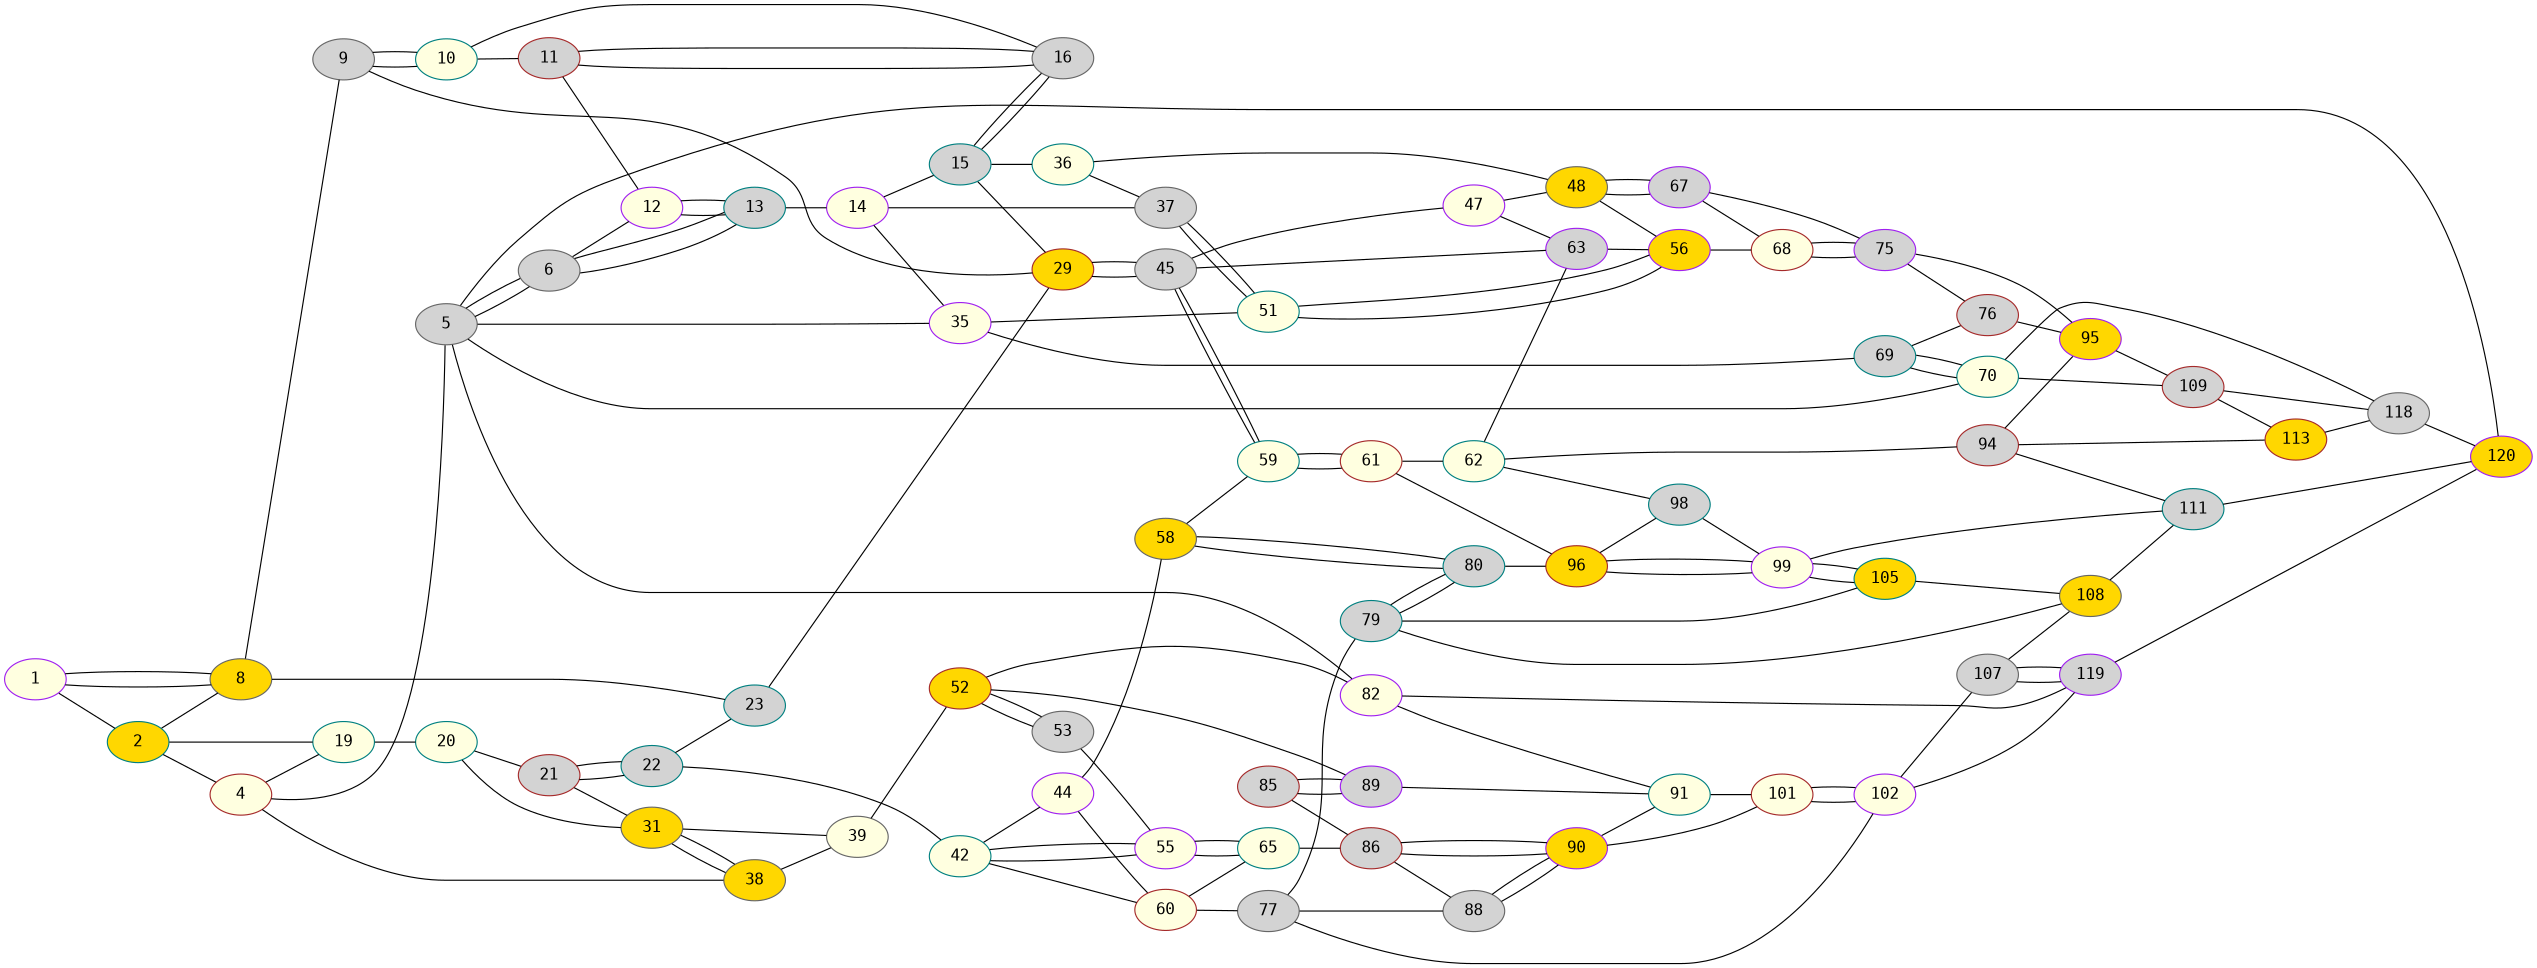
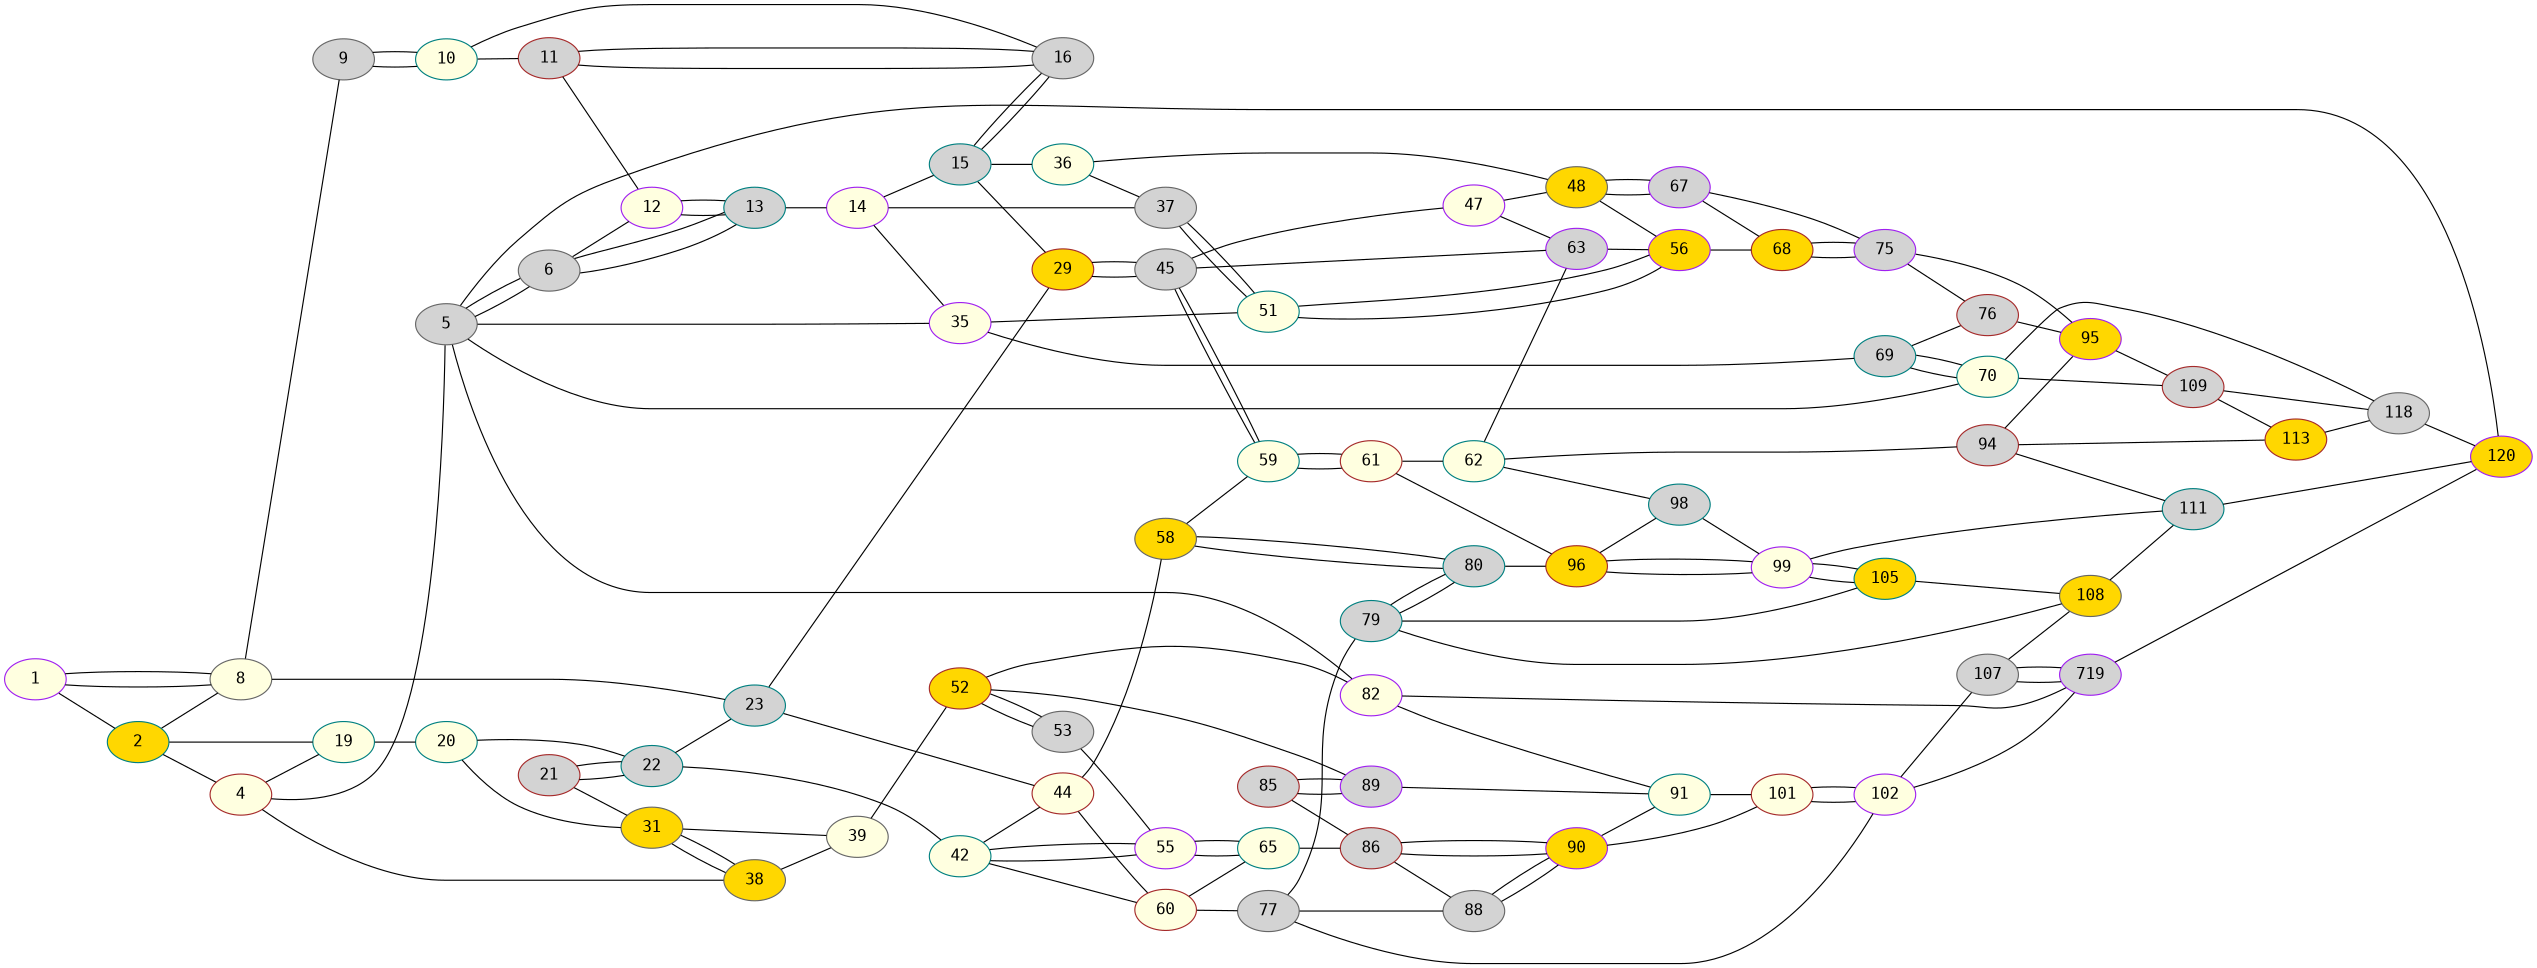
(704, 135) -> none
(1782, 250) -> (1782, 250)
(2090, 675) -> (2090, 675)
(241, 679) -> (241, 679)
none -> (909, 750)
(498, 759) -> (552, 741)
(1063, 793) -> (1063, 793)
